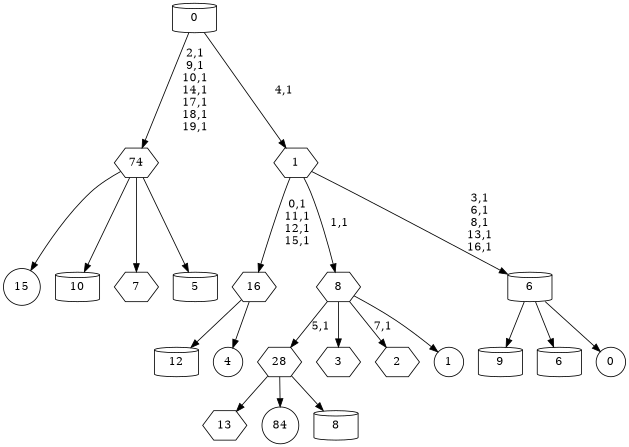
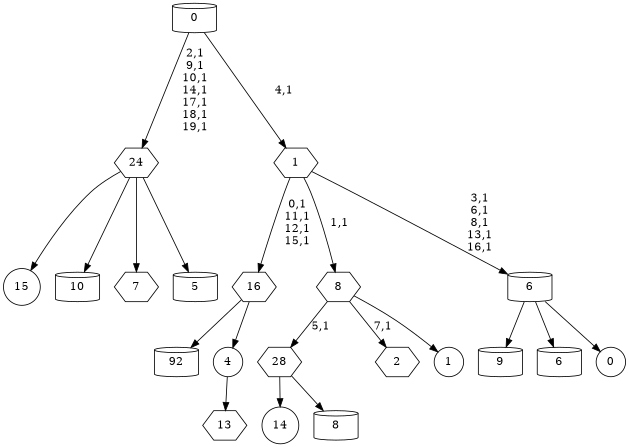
(136, 163) -> (136, 163)
(176, 362) -> (176, 362)
(338, 362) -> none
(255, 391) -> (227, 390)
(280, 425) -> (280, 425)
